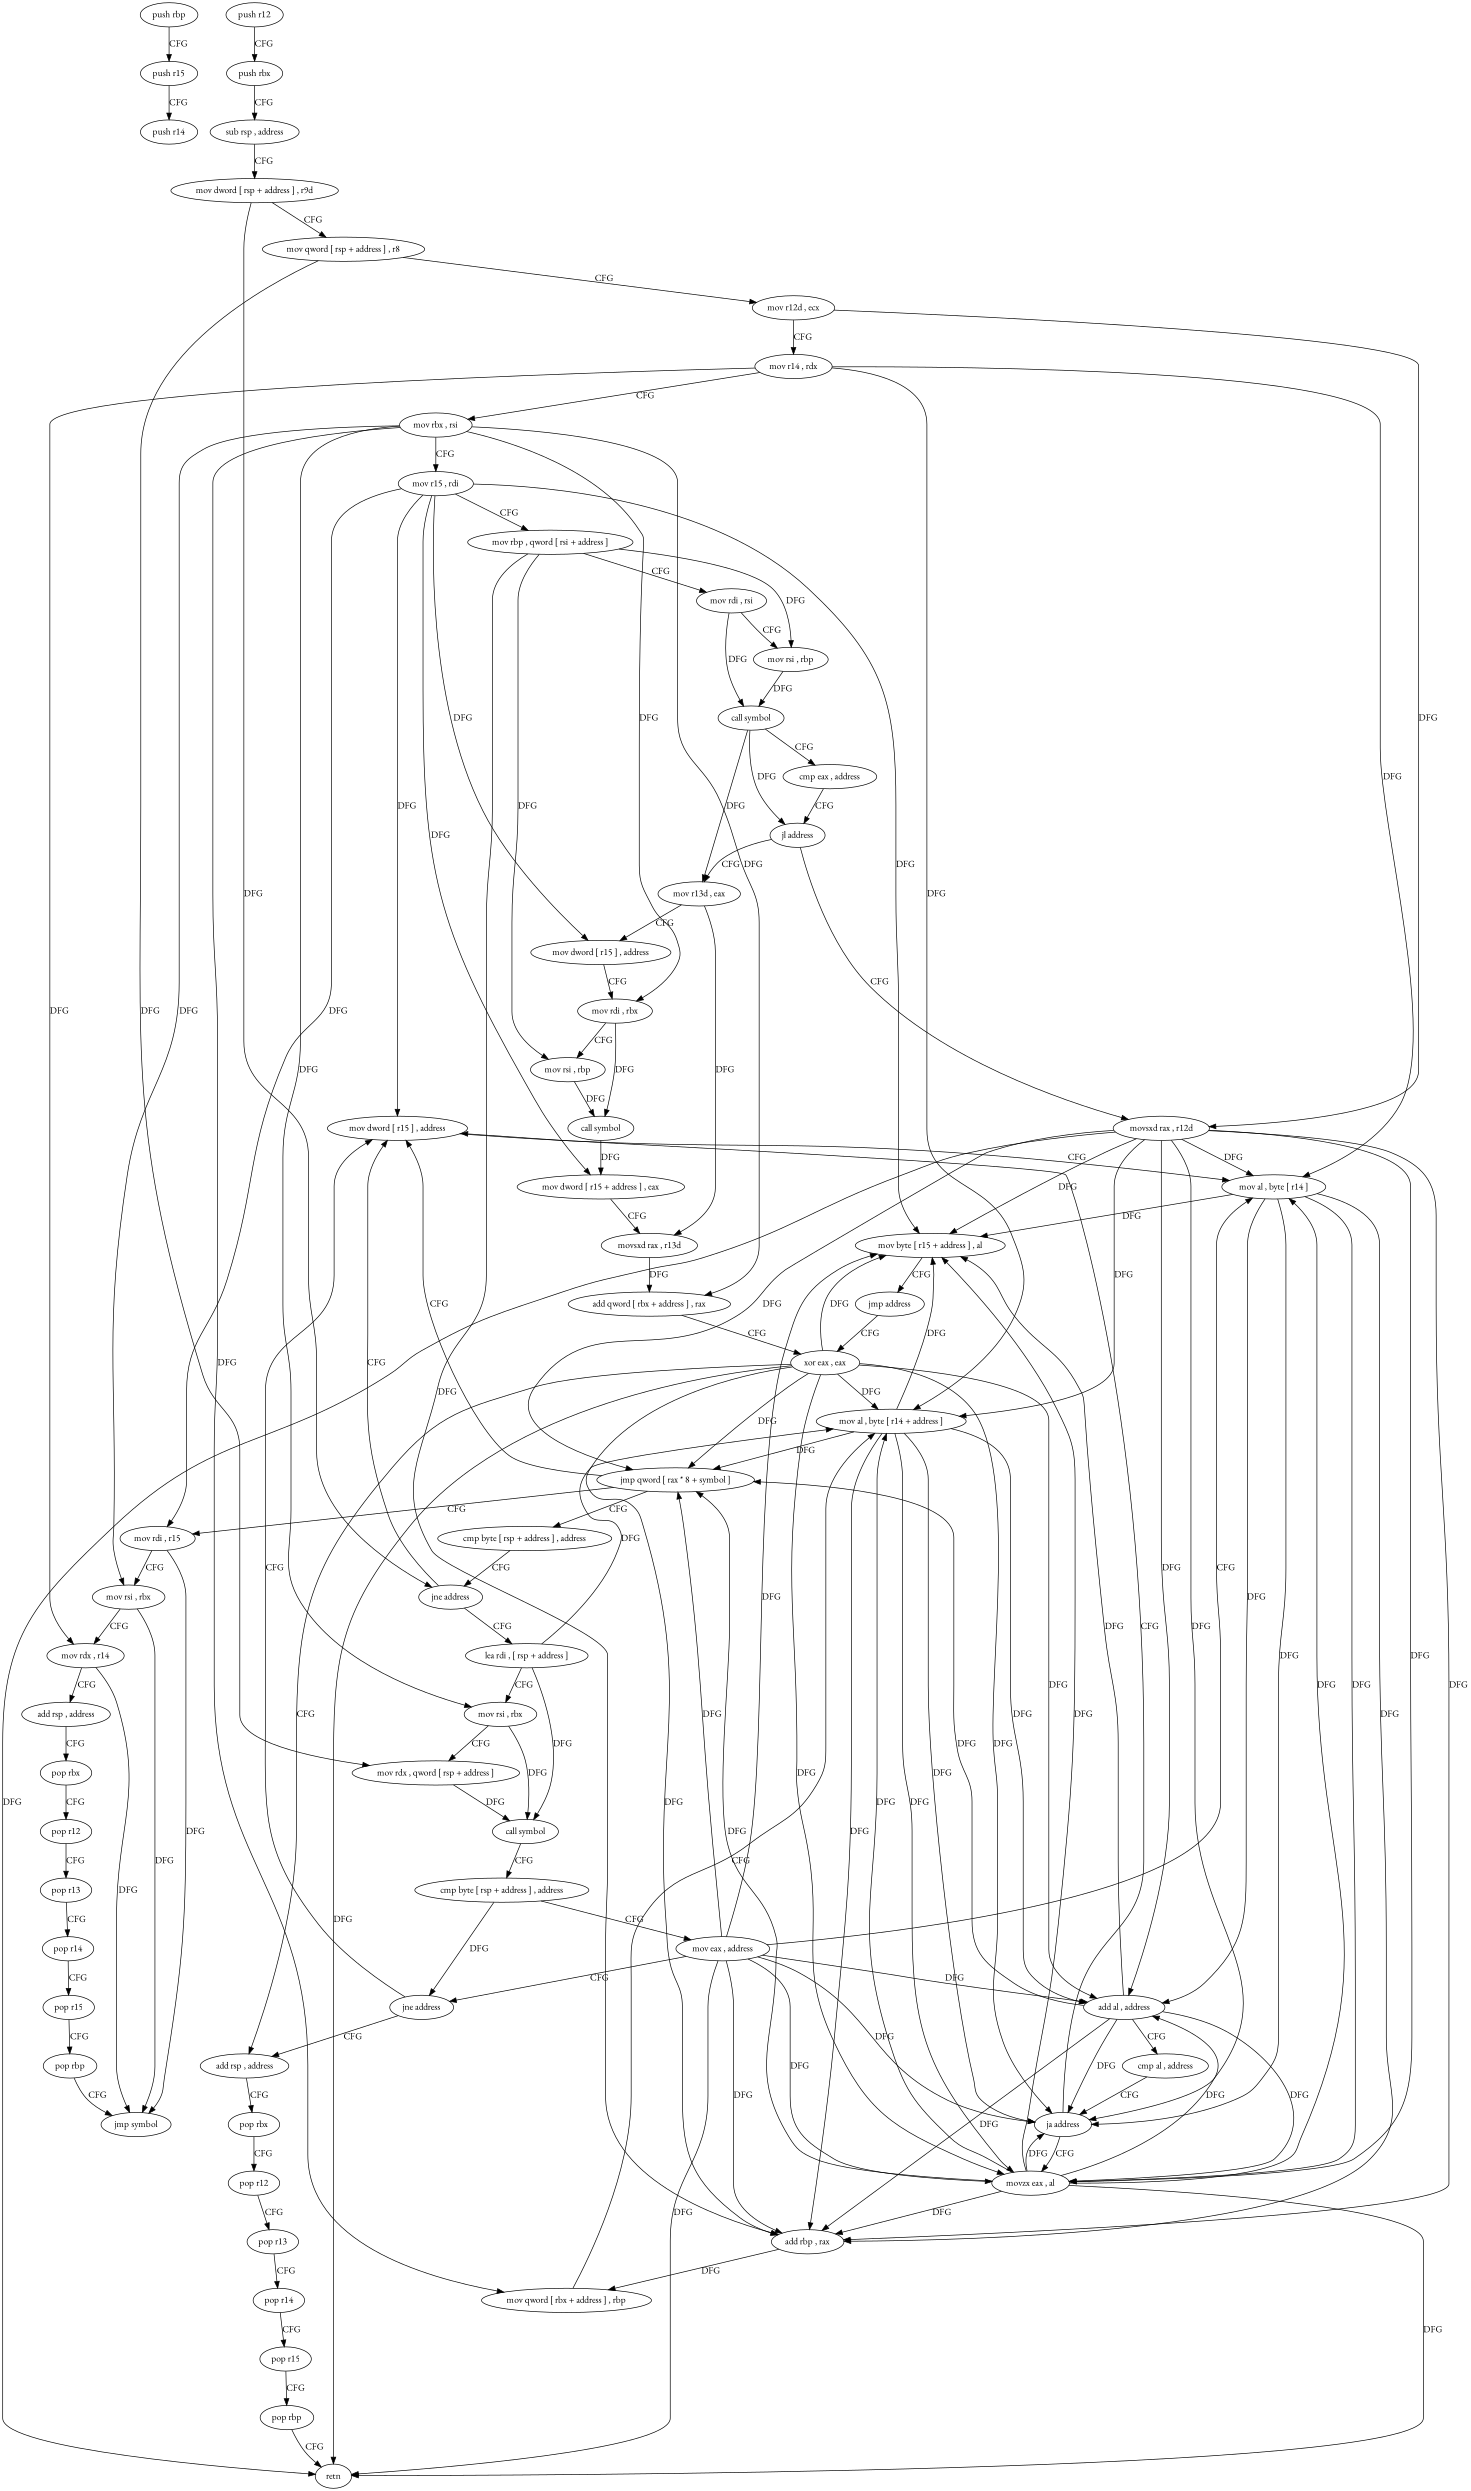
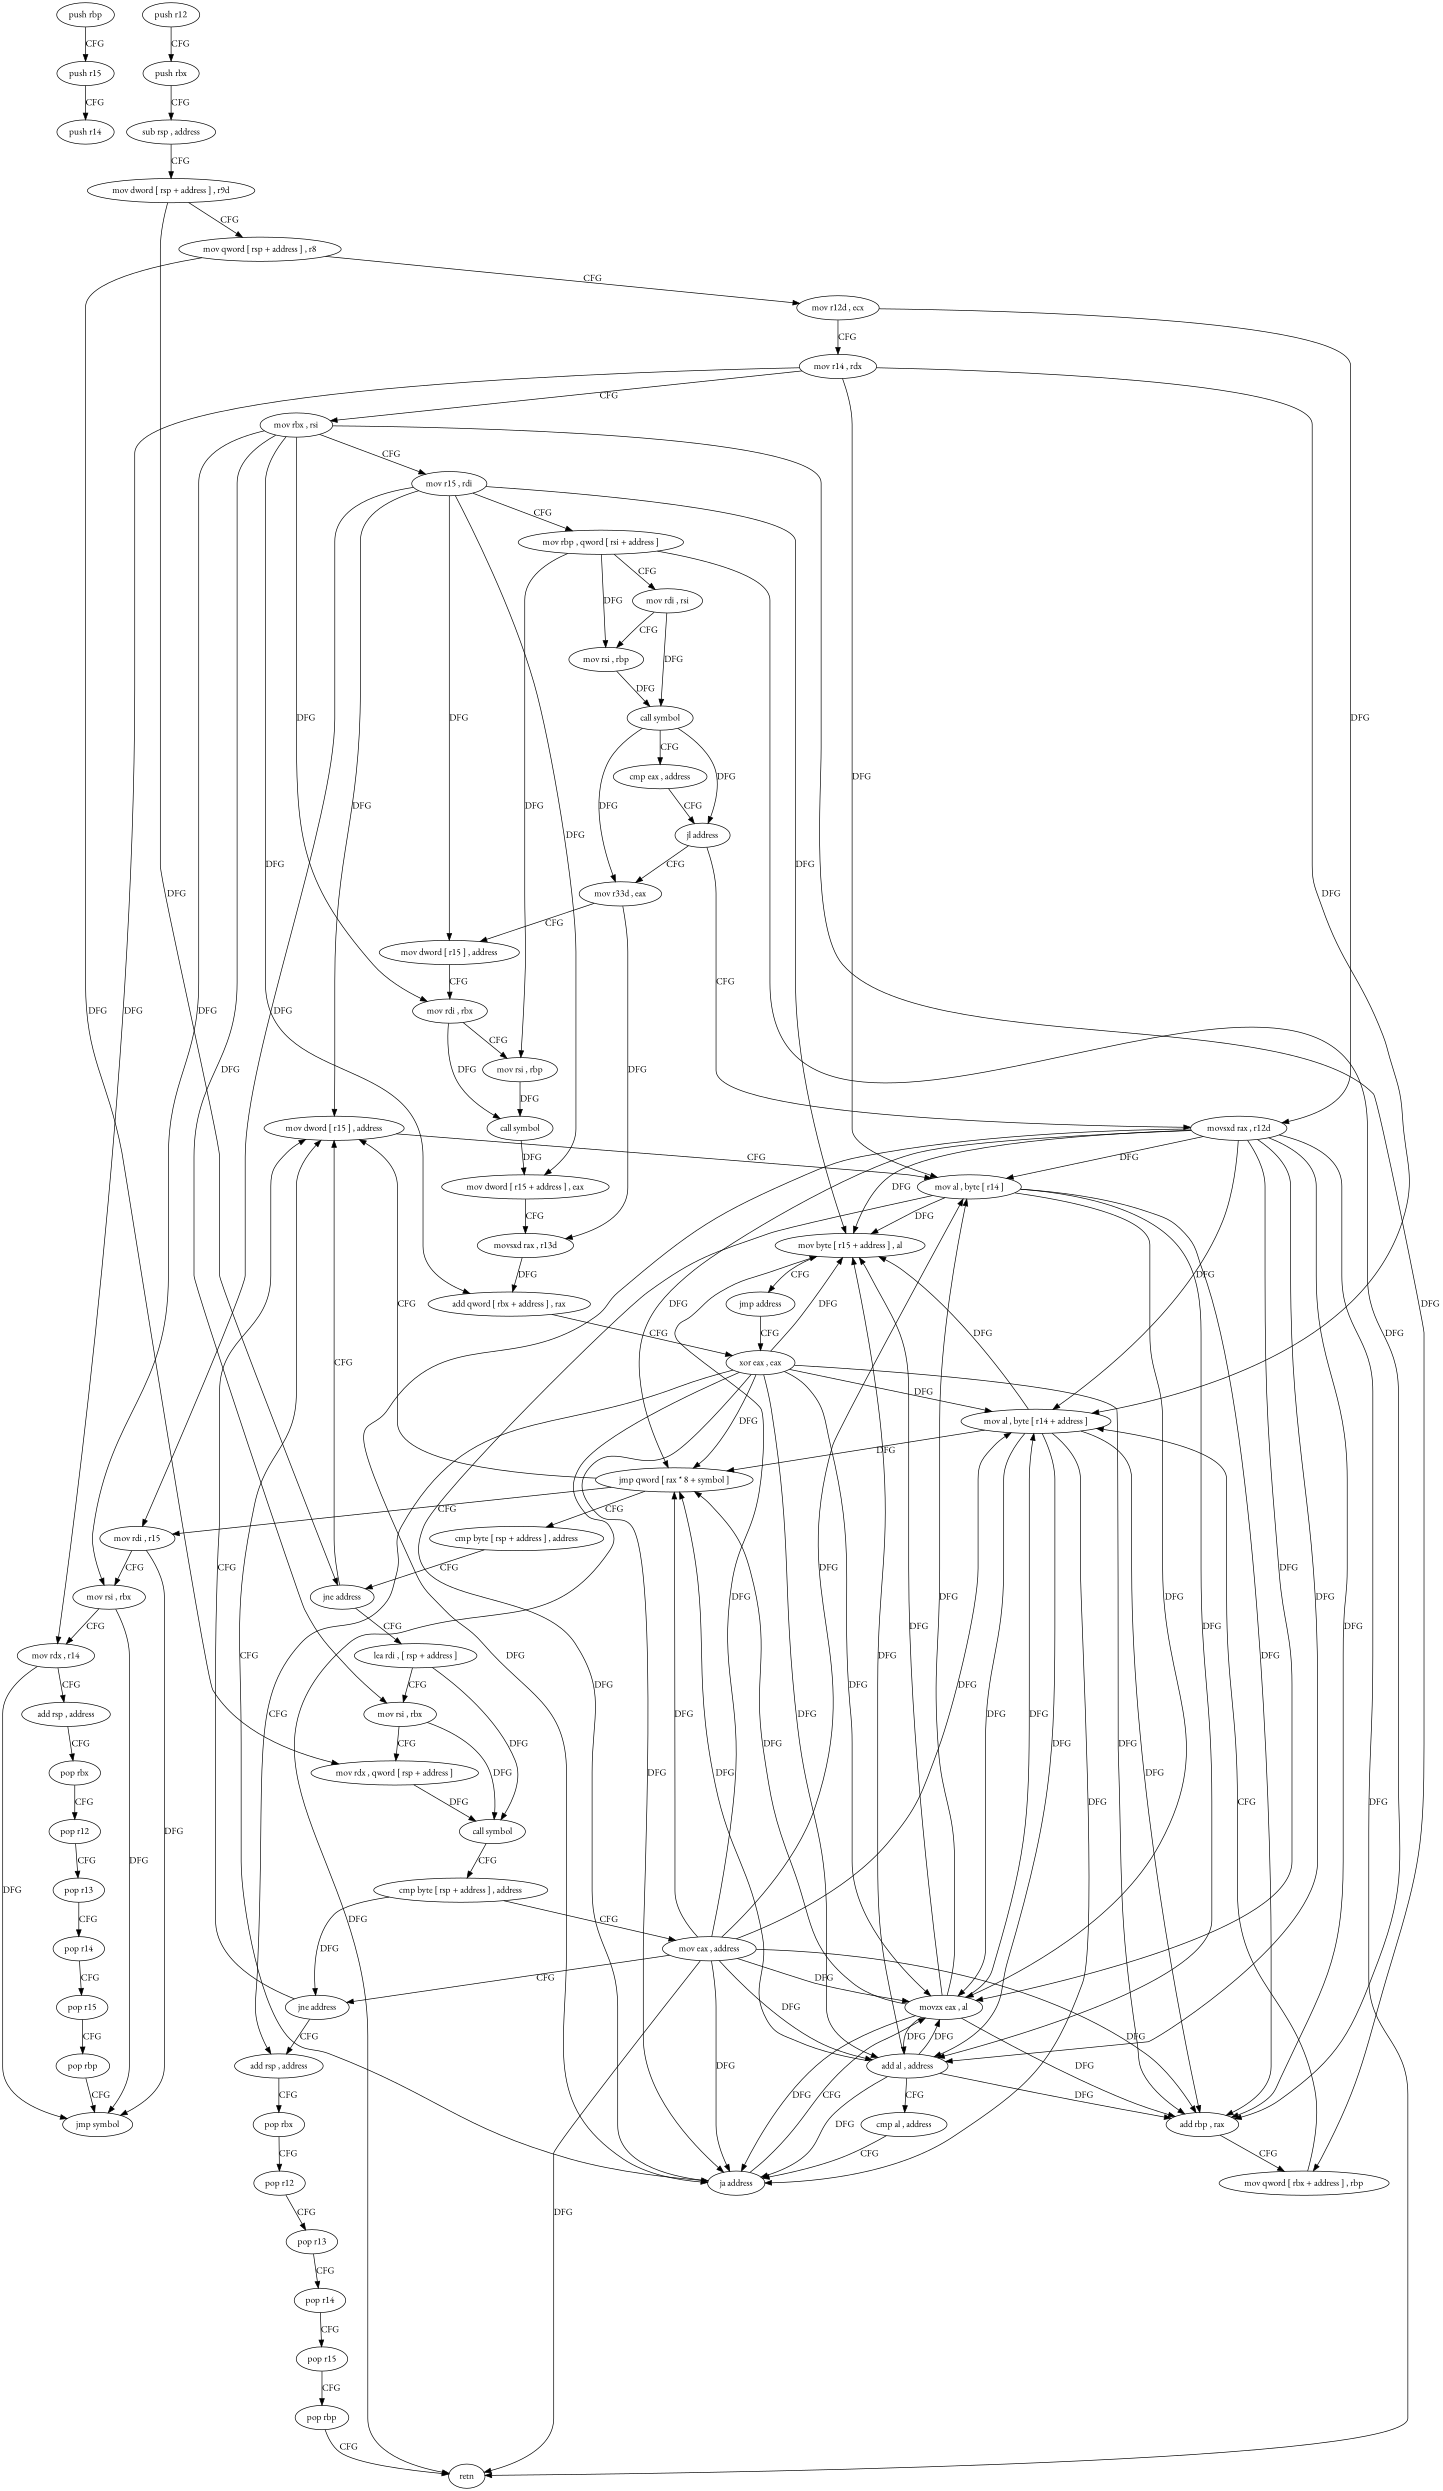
(699, 894) -> (620, 894)
(581, 1485) -> (944, 1731)
(1226, 1568) -> (829, 1568)
(711, 2271) -> (1268, 2154)
(1164, 2458) -> none
